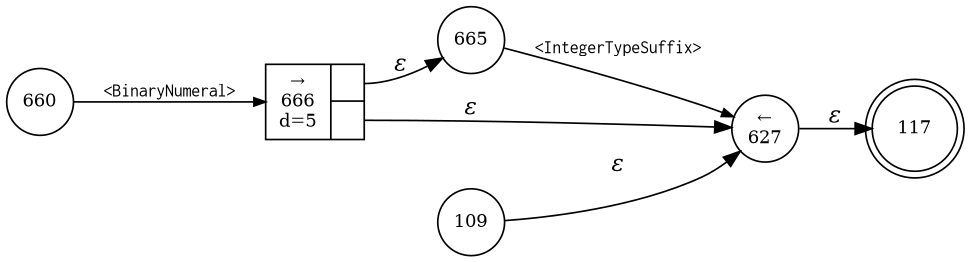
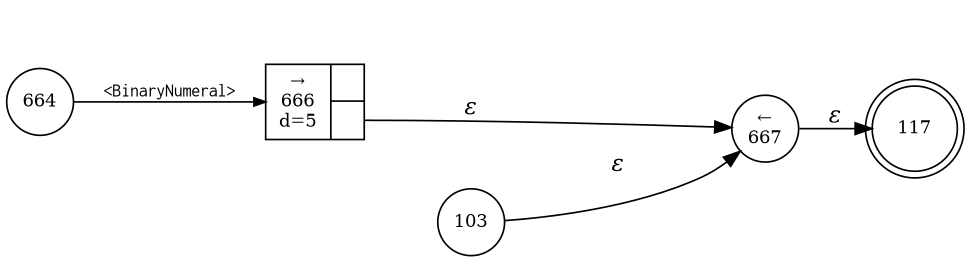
(471, 40) -> none
(40, 102) -> (40, 102)
(765, 129) -> (765, 129)
(471, 222) -> (471, 222)
